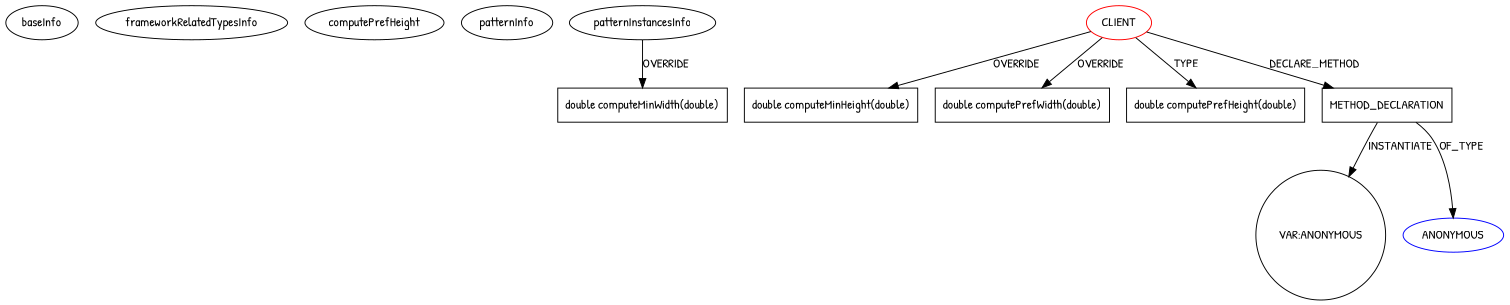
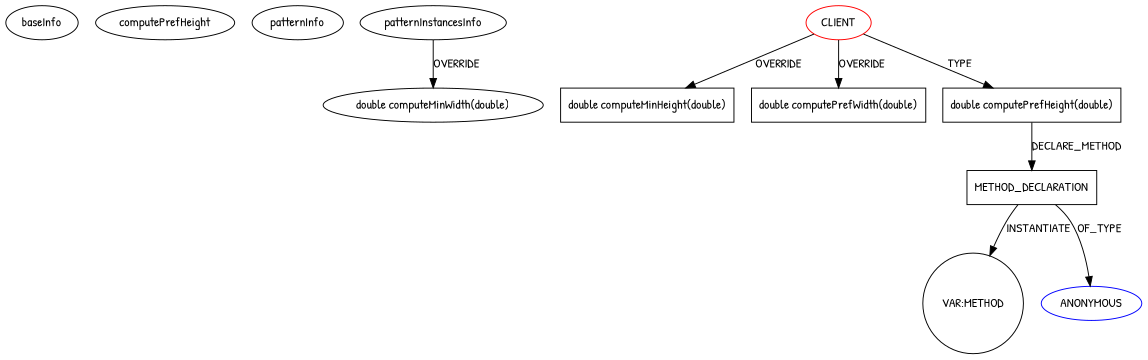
(192, 23) -> none
(1235, 59) -> (1032, 142)
(643, 105) -> (433, 105)
(1321, 235) -> (973, 303)
